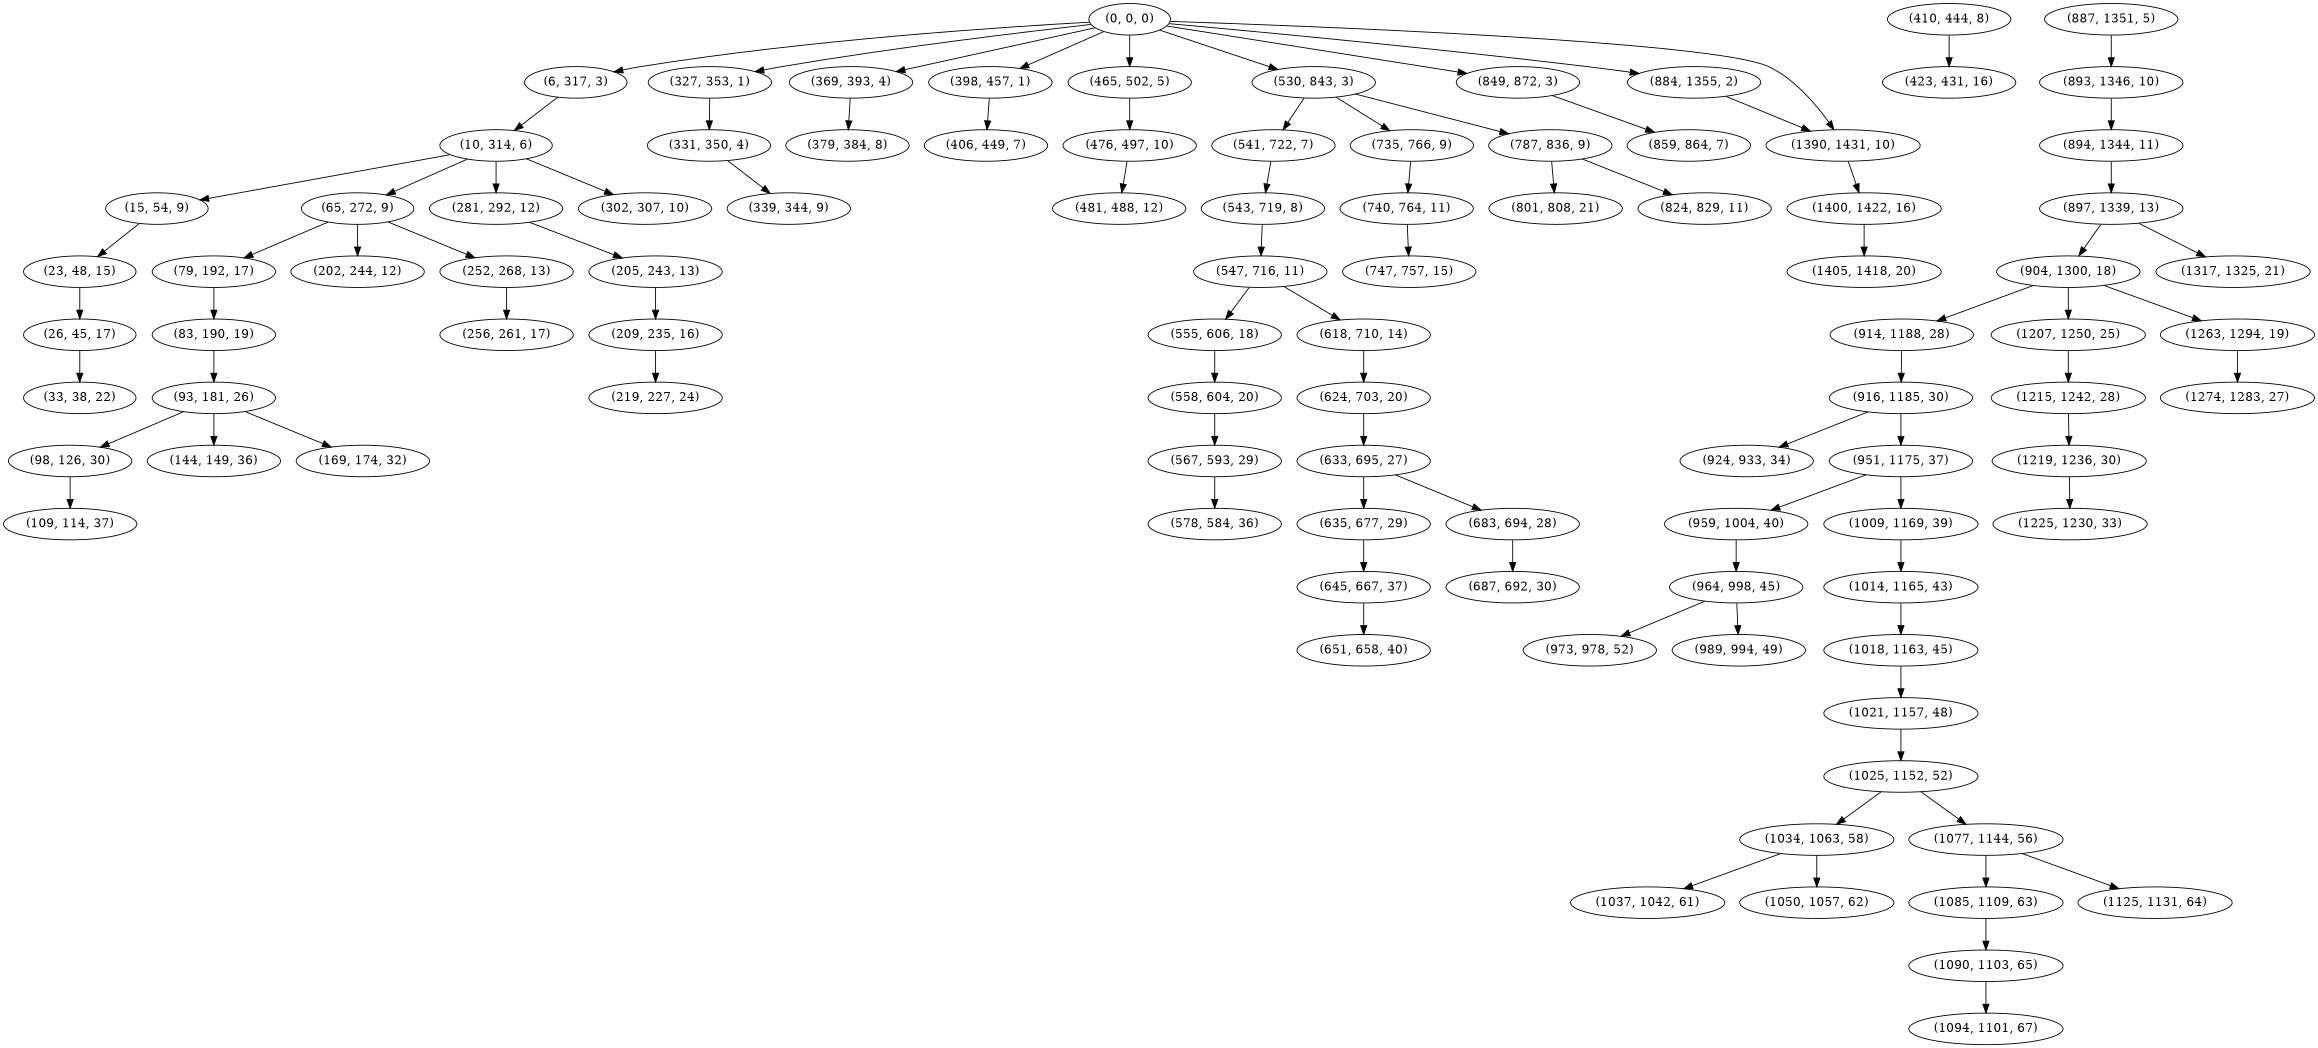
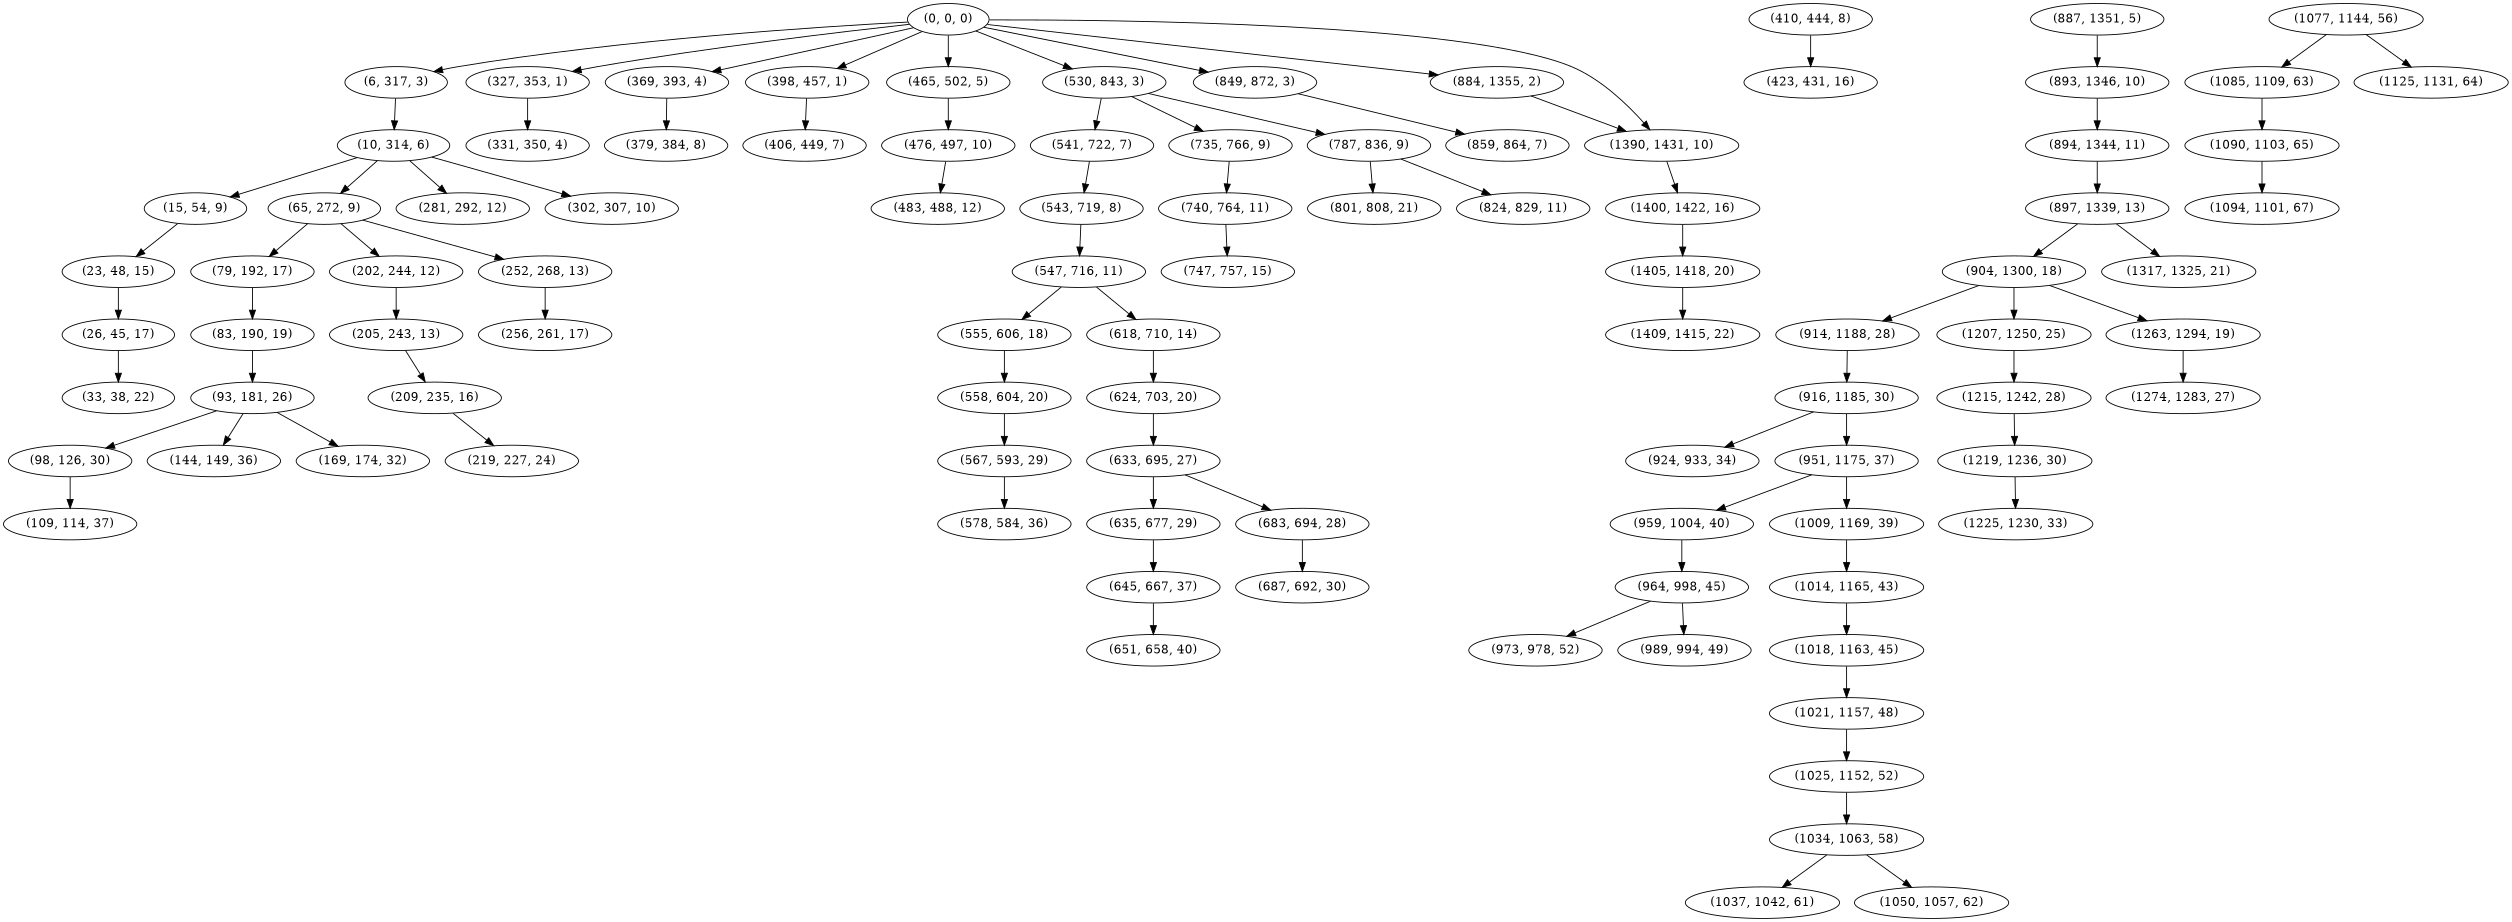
(789, 209) -> none
(1119, 209) -> (938, 209)
(572, 239) -> (396, 299)
none -> (1683, 335)
(1940, 805) -> none
